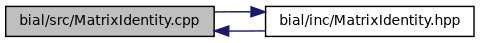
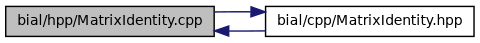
(110, 21) -> (110, 21)
(370, 21) -> (370, 21)
